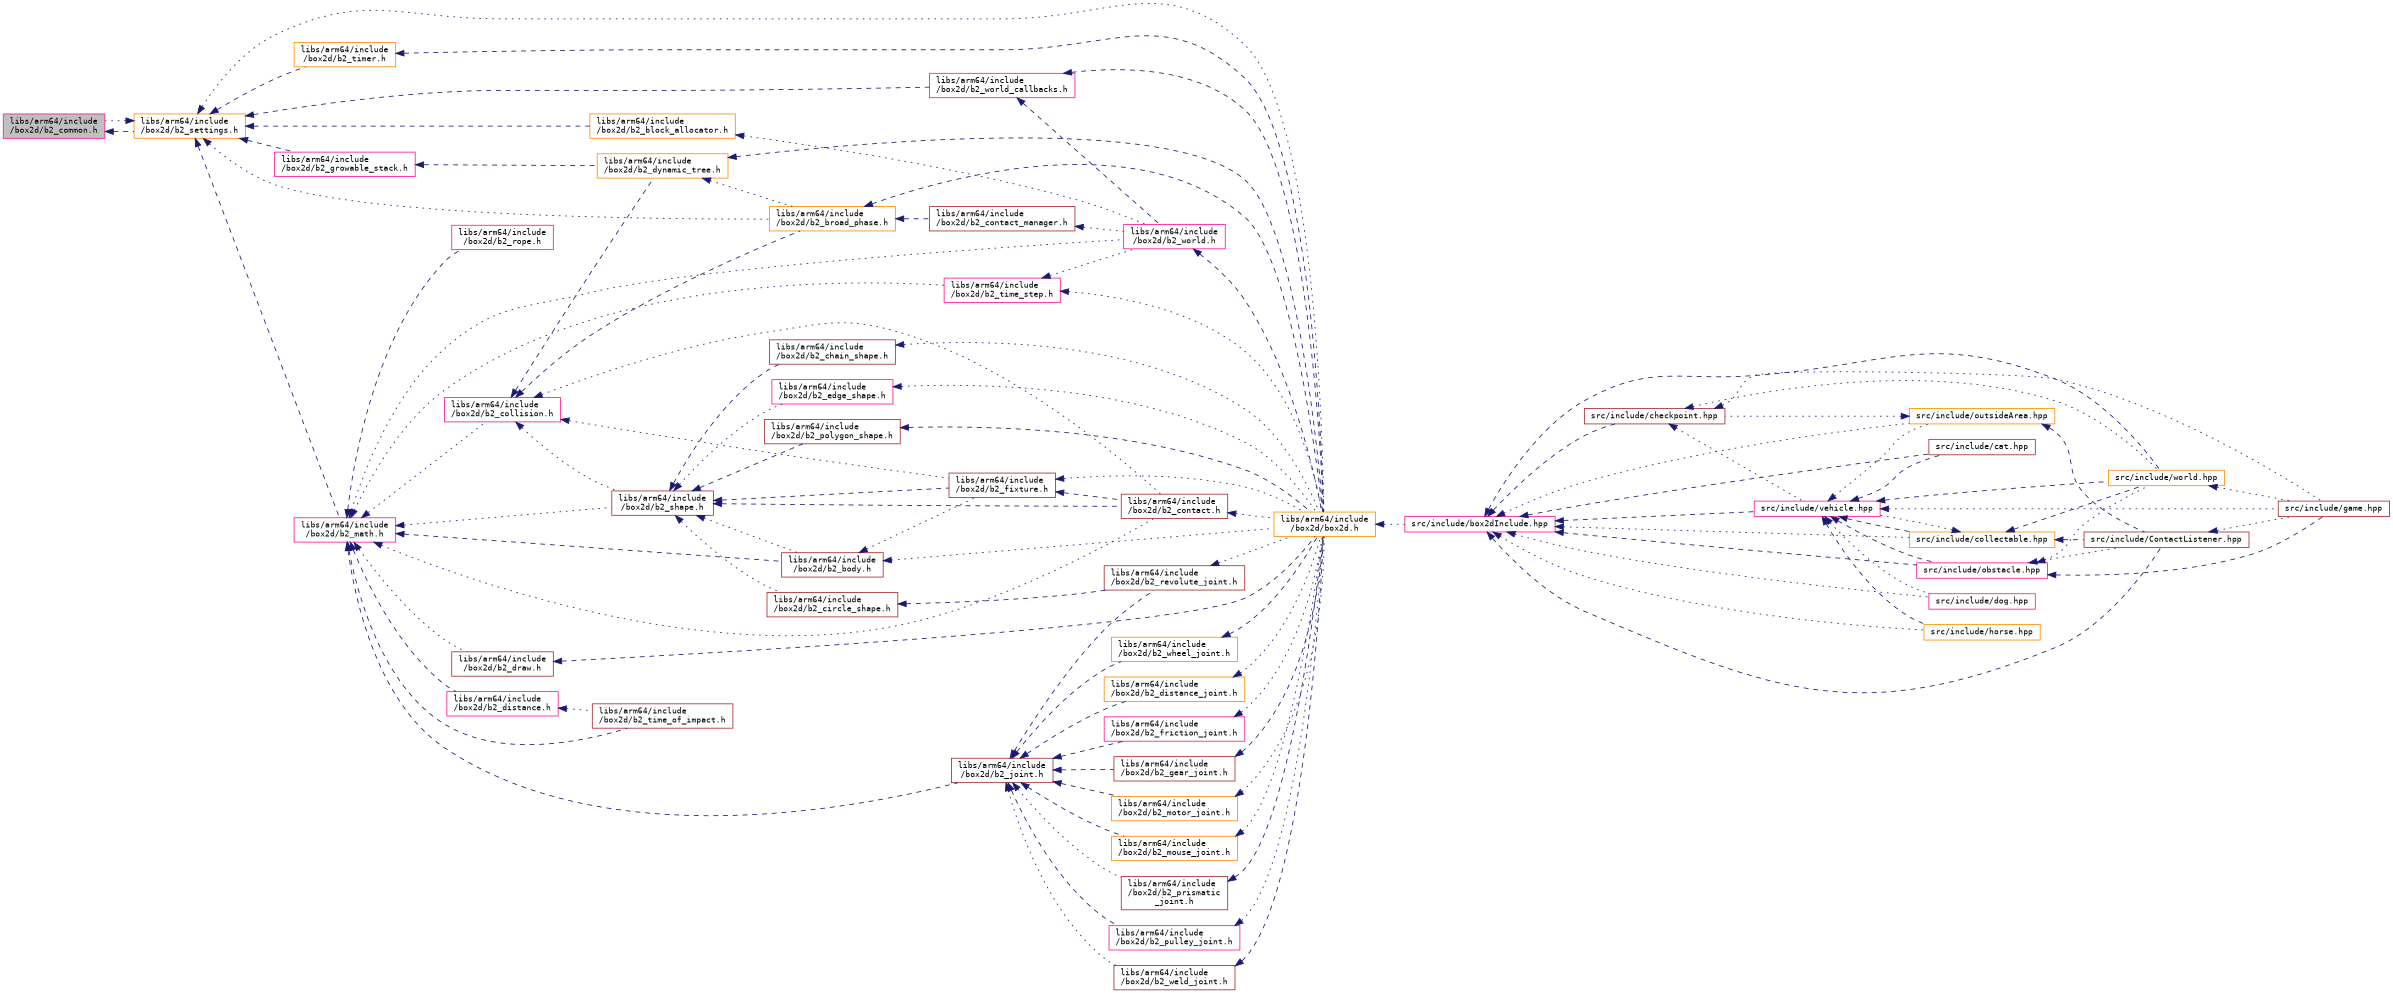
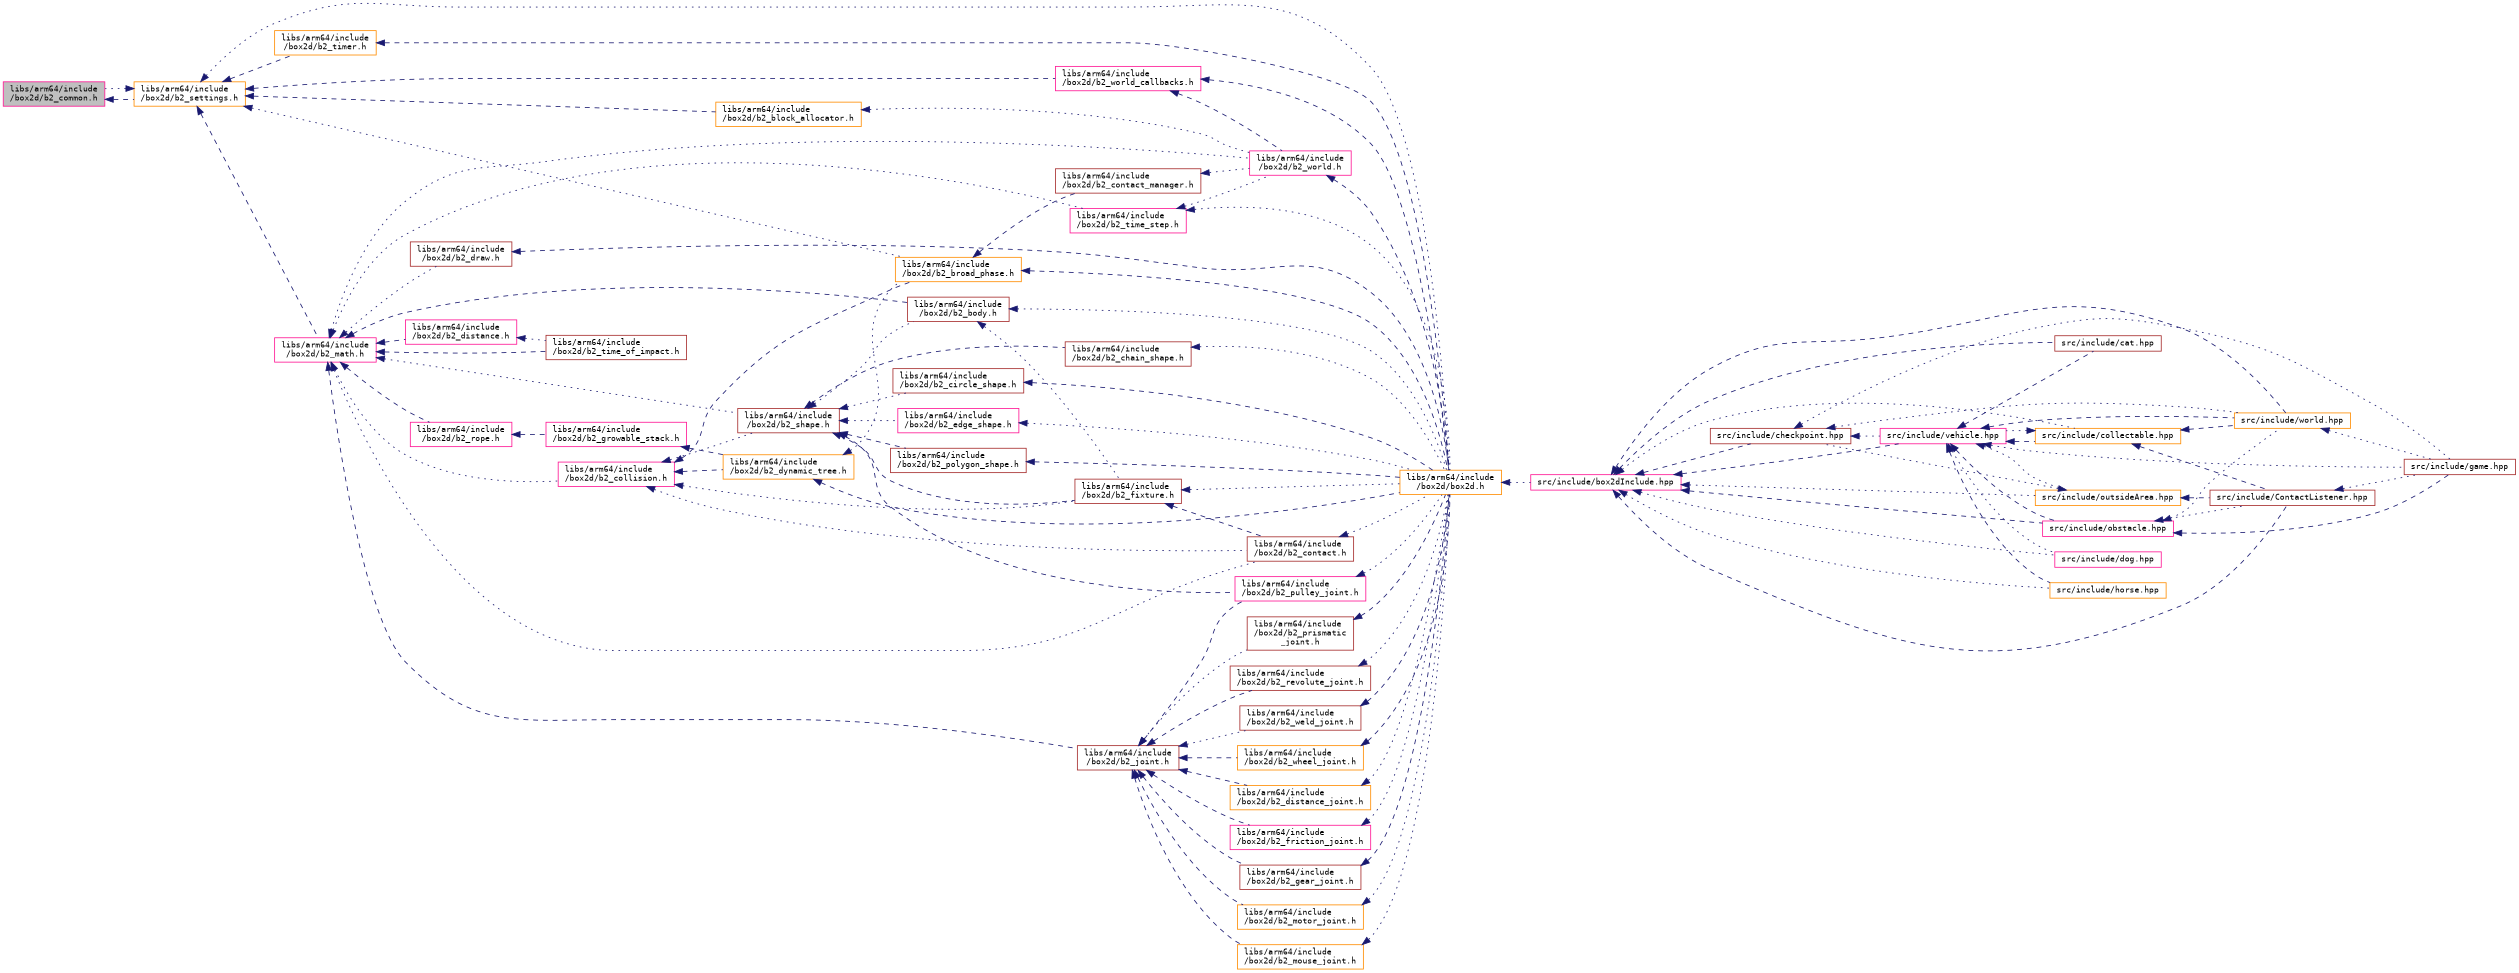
(271, 146) -> (533, 434)
(921, 505) -> (1013, 566)
(1006, 600) -> (1238, 405)
